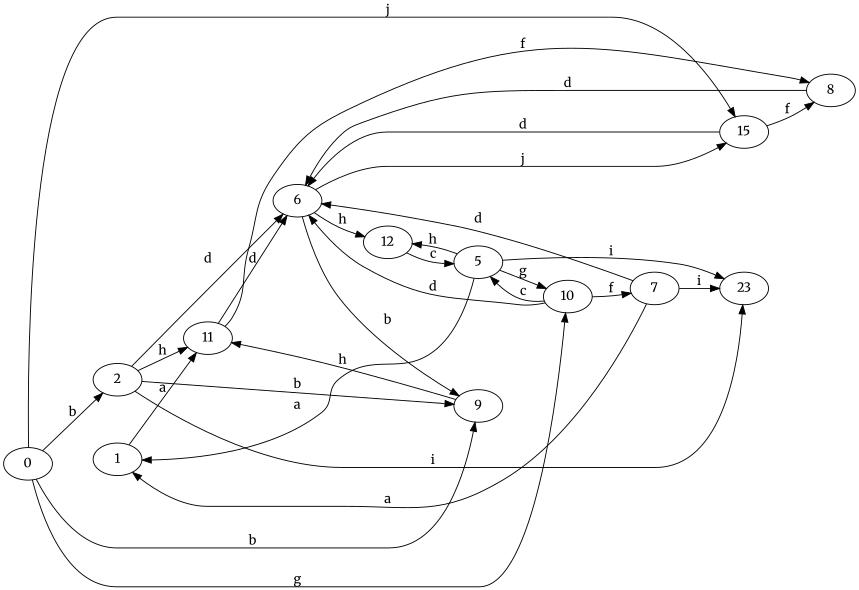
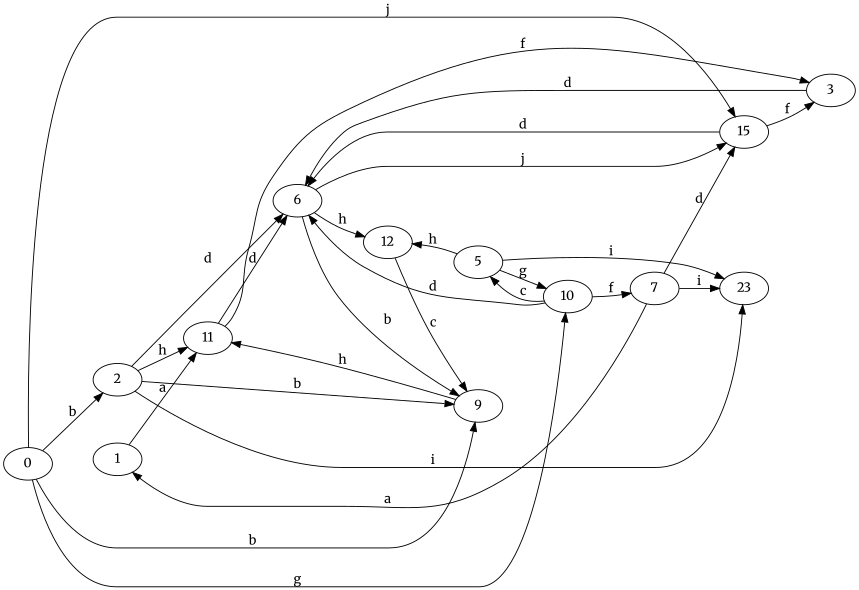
(831, 90) -> (831, 90)
(484, 233) -> (697, 214)
(425, 260) -> (425, 323)
(335, 384) -> none
